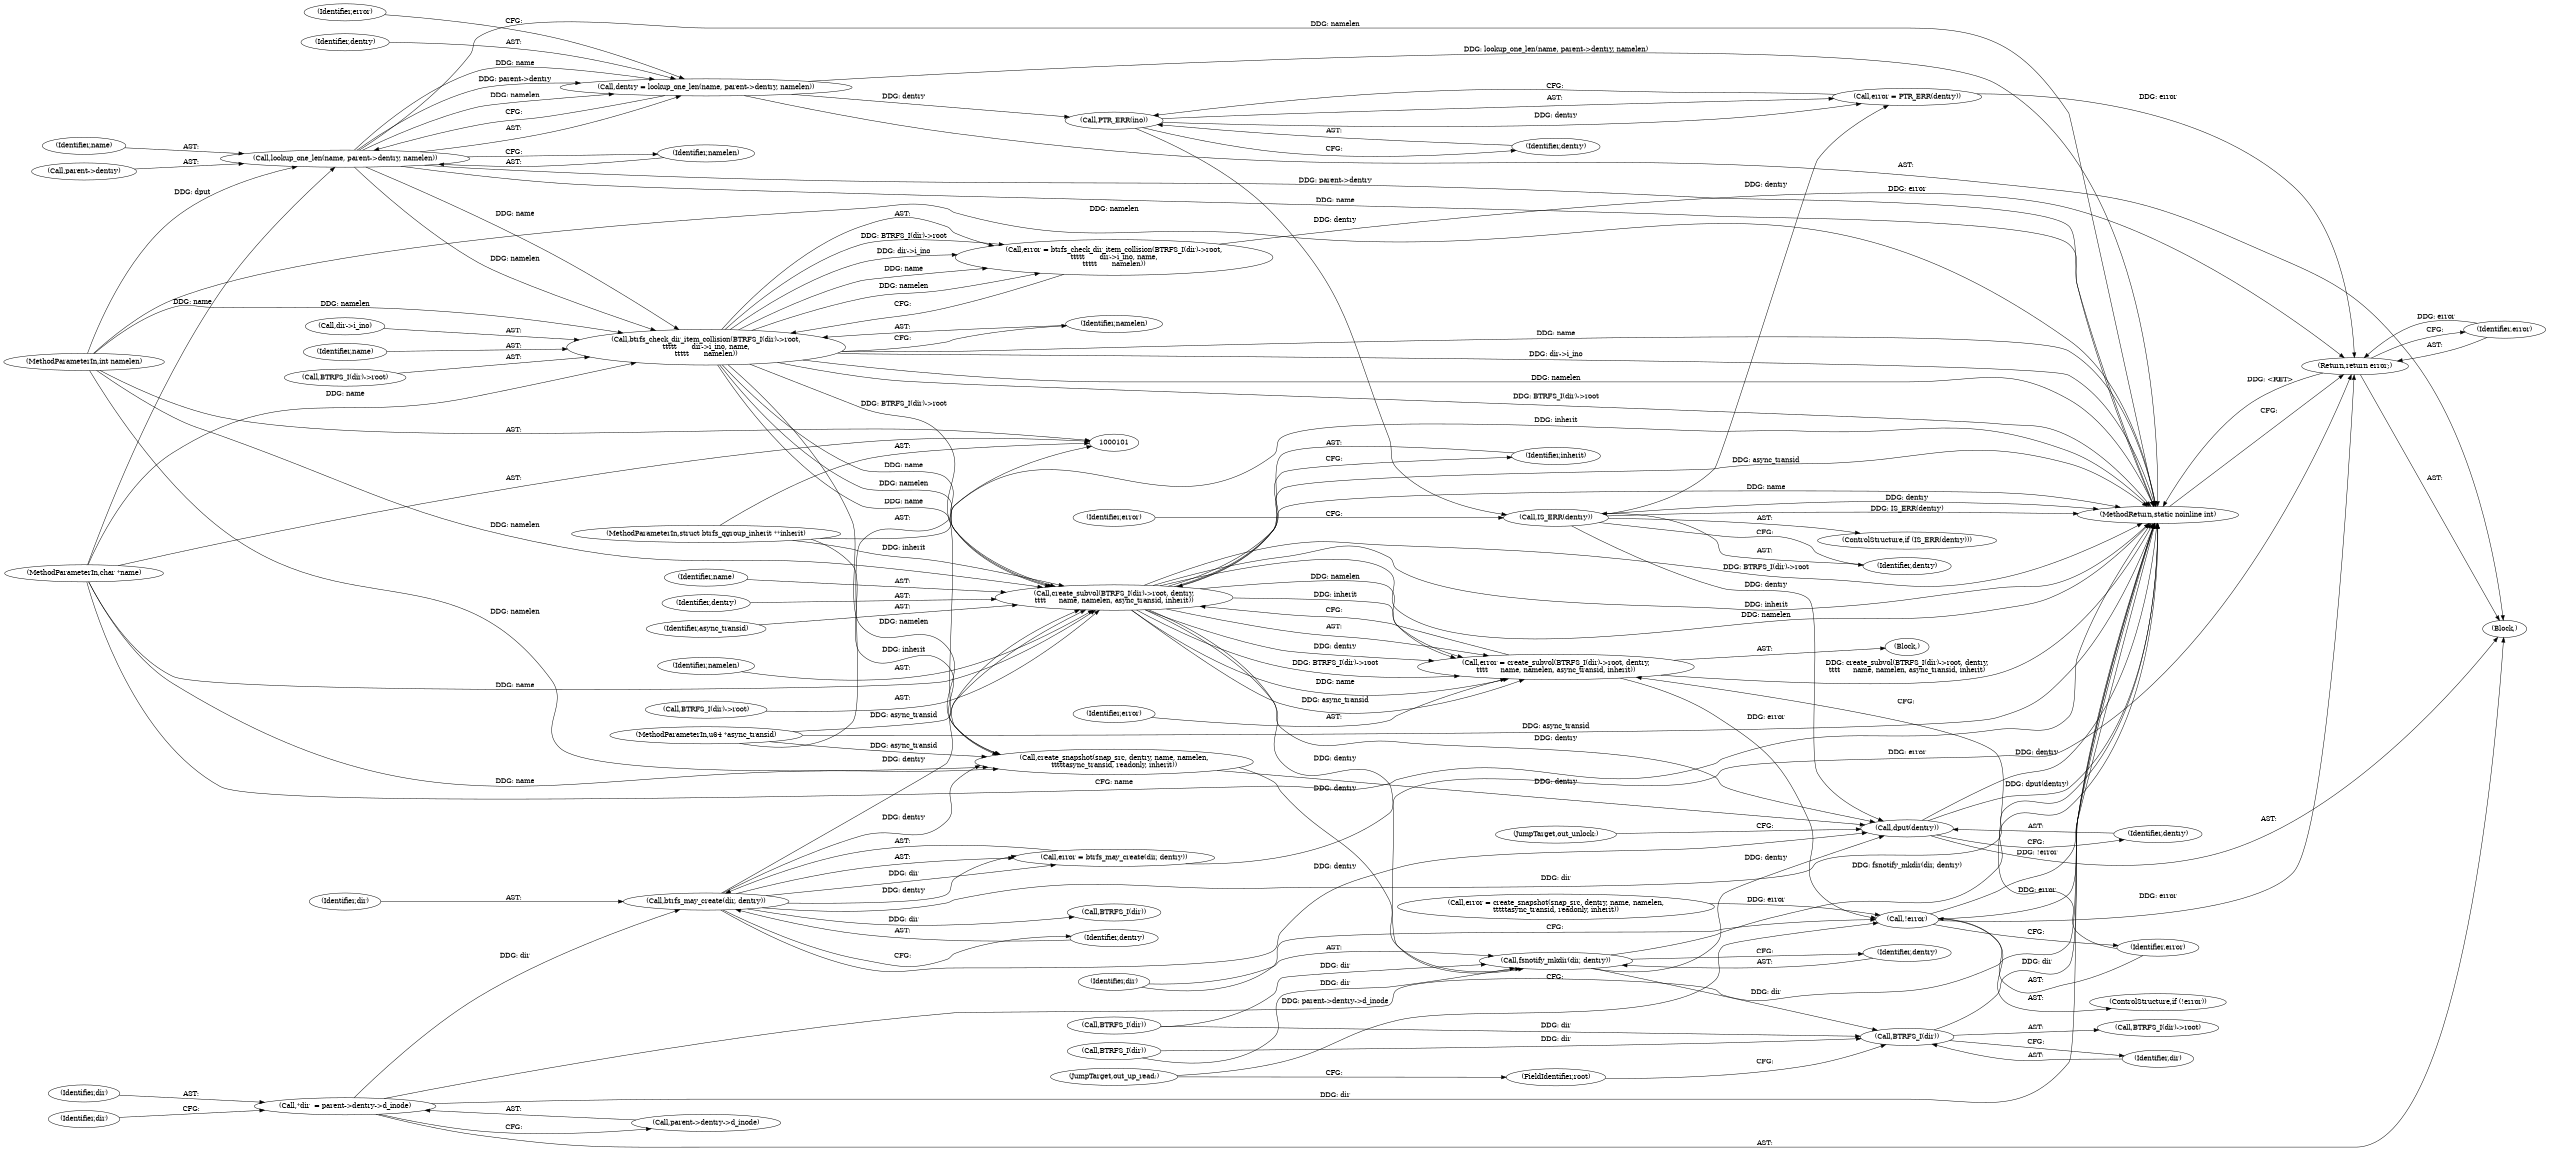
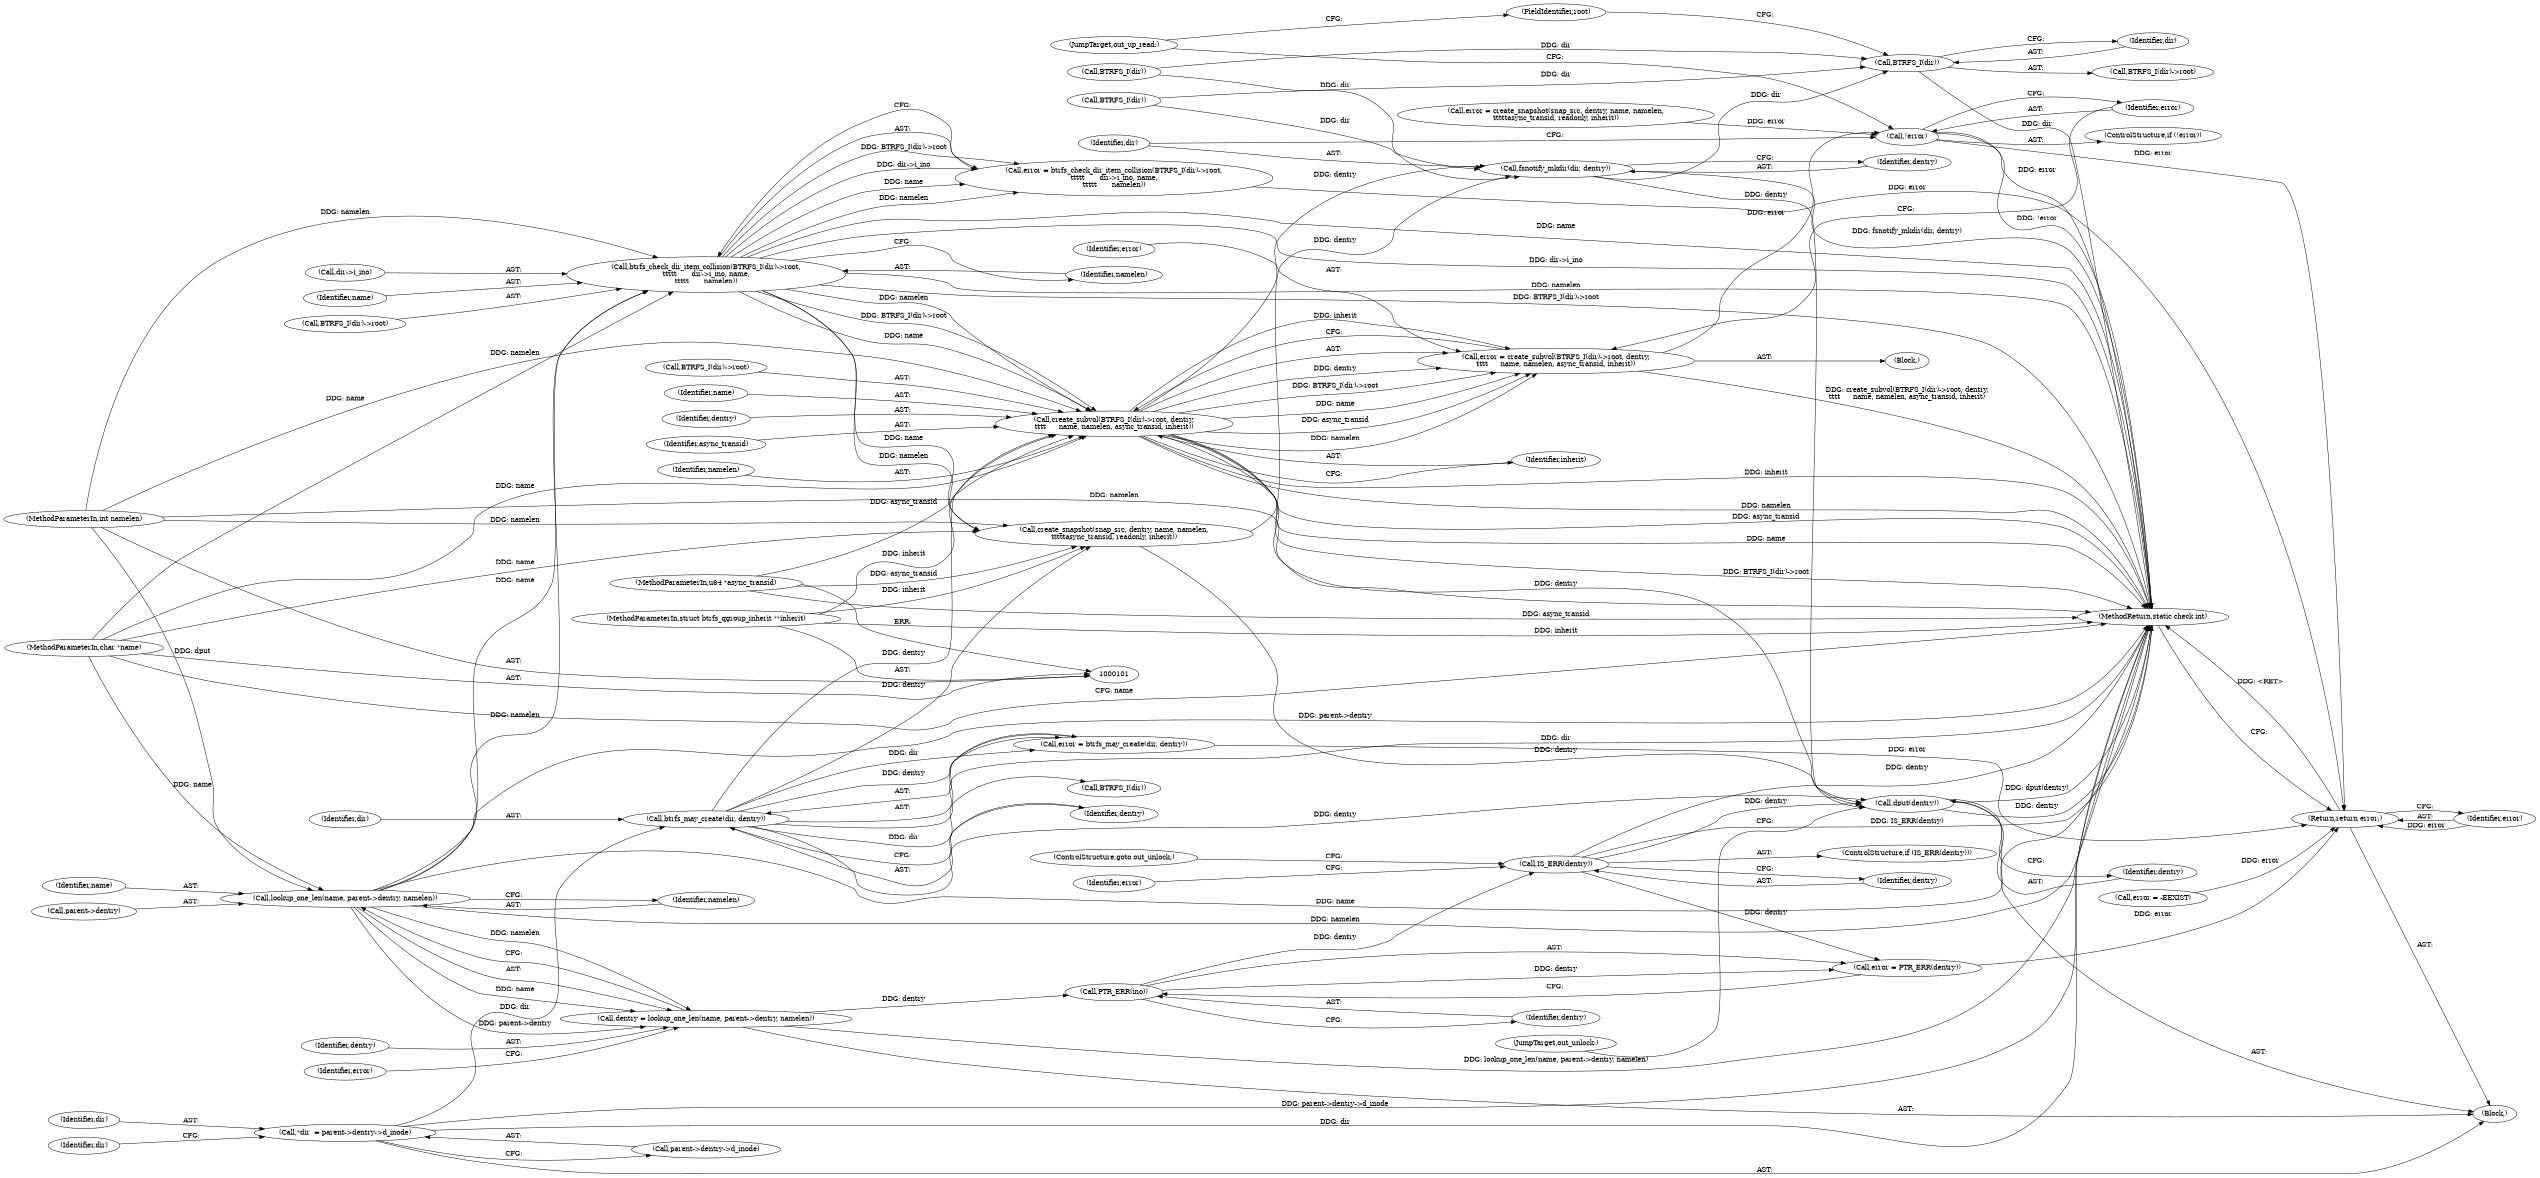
(2158, 515) -> (2153, 617)
(904, 518) -> (904, 622)
none -> (1114, 858)
none -> (2153, 898)
